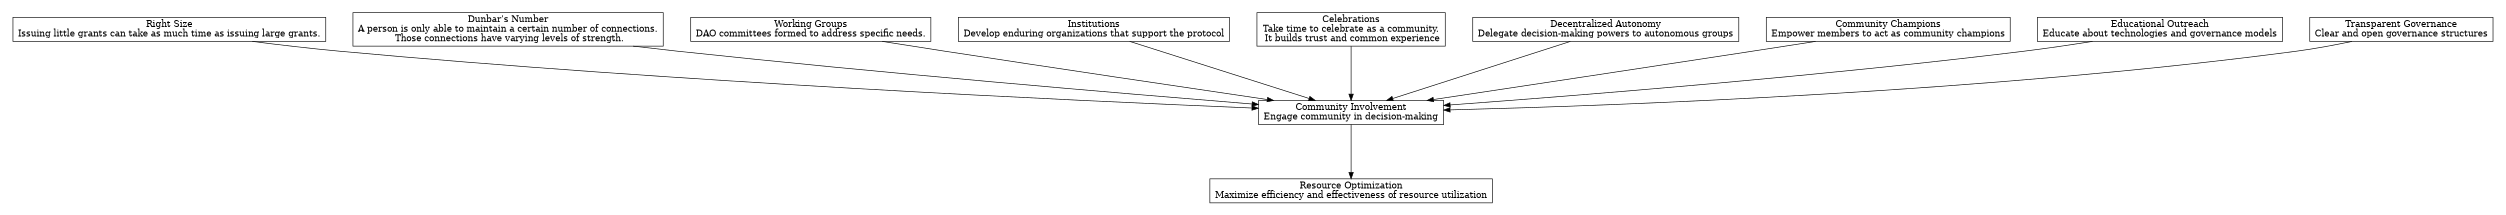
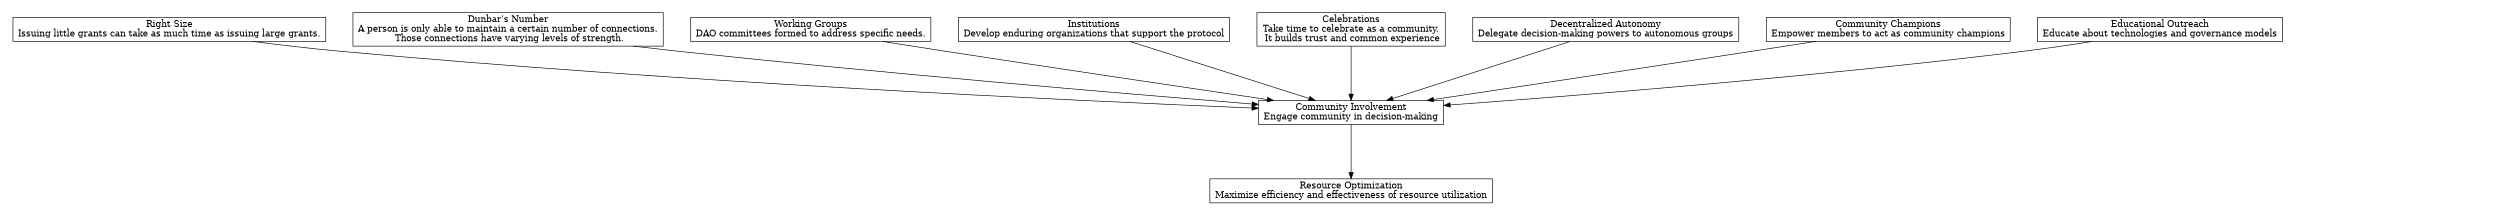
(2401, 29) -> none
